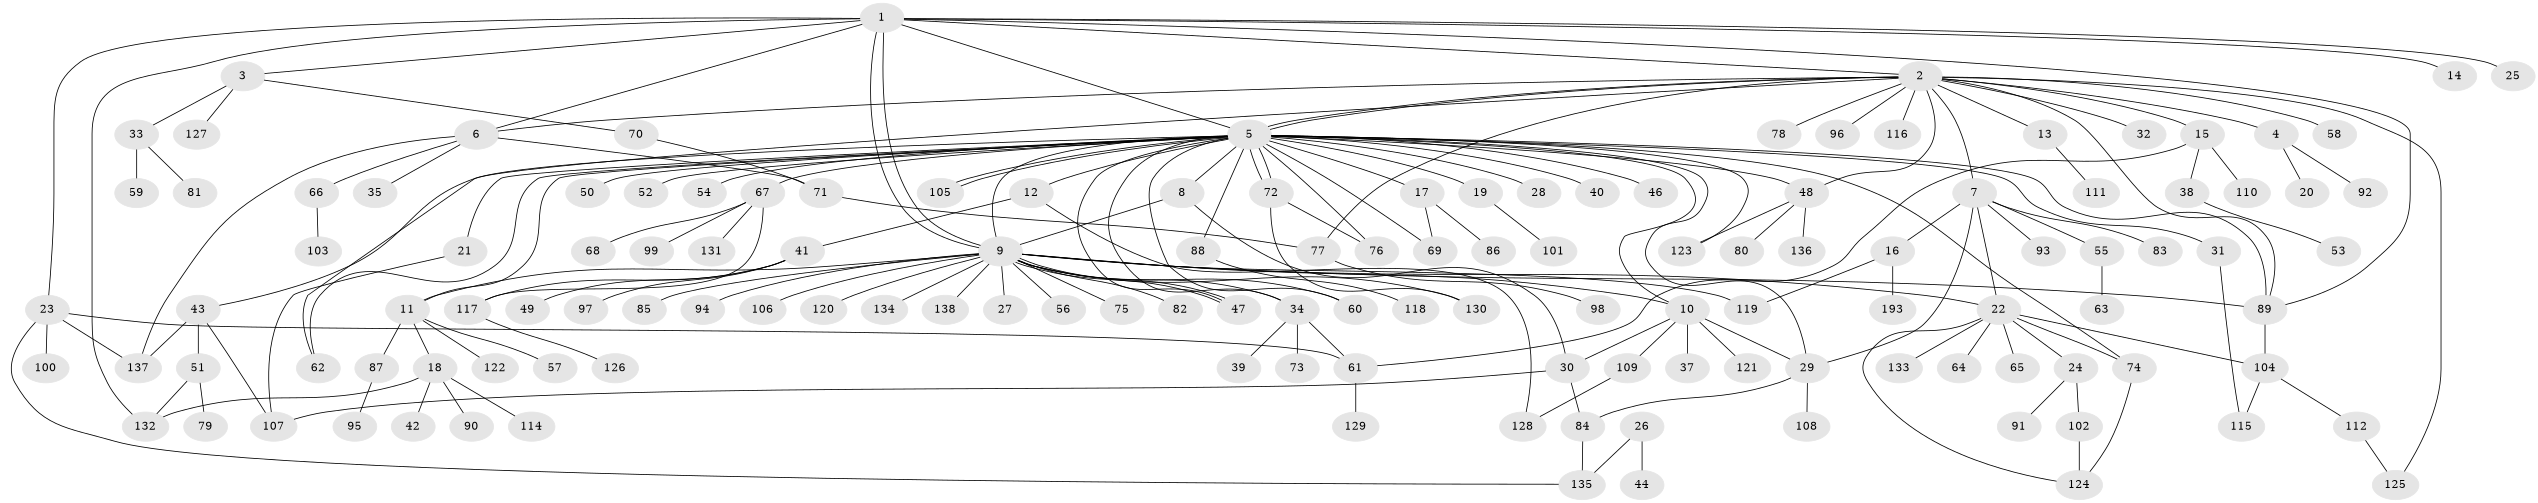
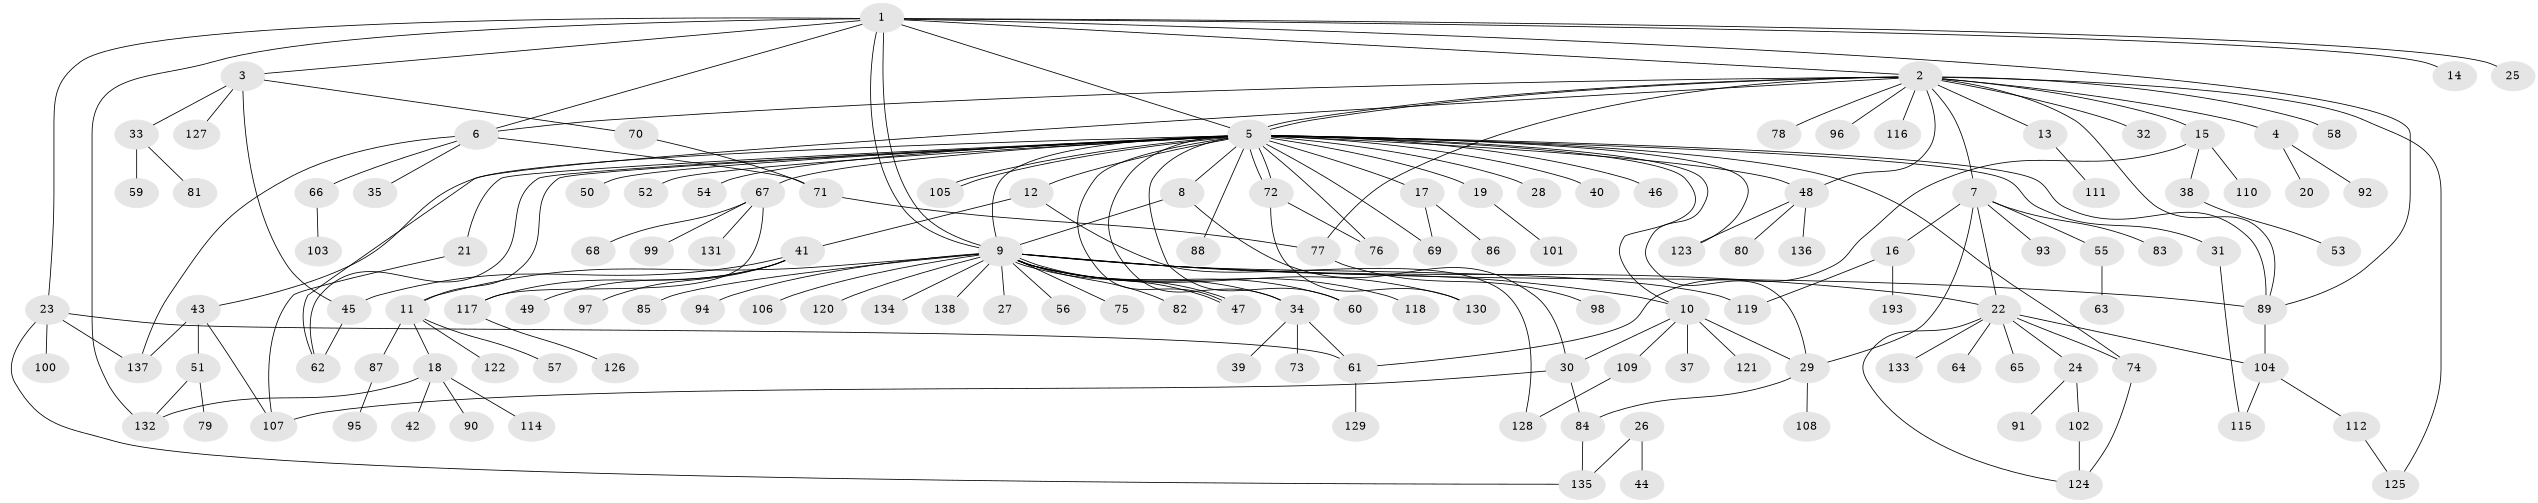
(1326, 282) -> (1208, 280)
none -> (349, 310)
